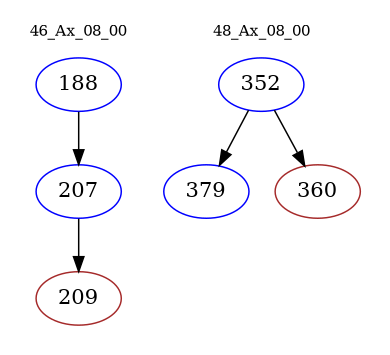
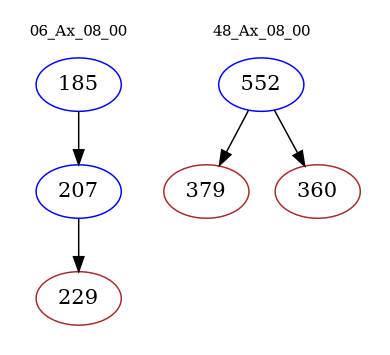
(79, 32) -> (79, 32)
(79, 85) -> (79, 85)
(261, 85) -> (261, 85)
(206, 192) -> (206, 192)
(79, 298) -> (79, 298)
